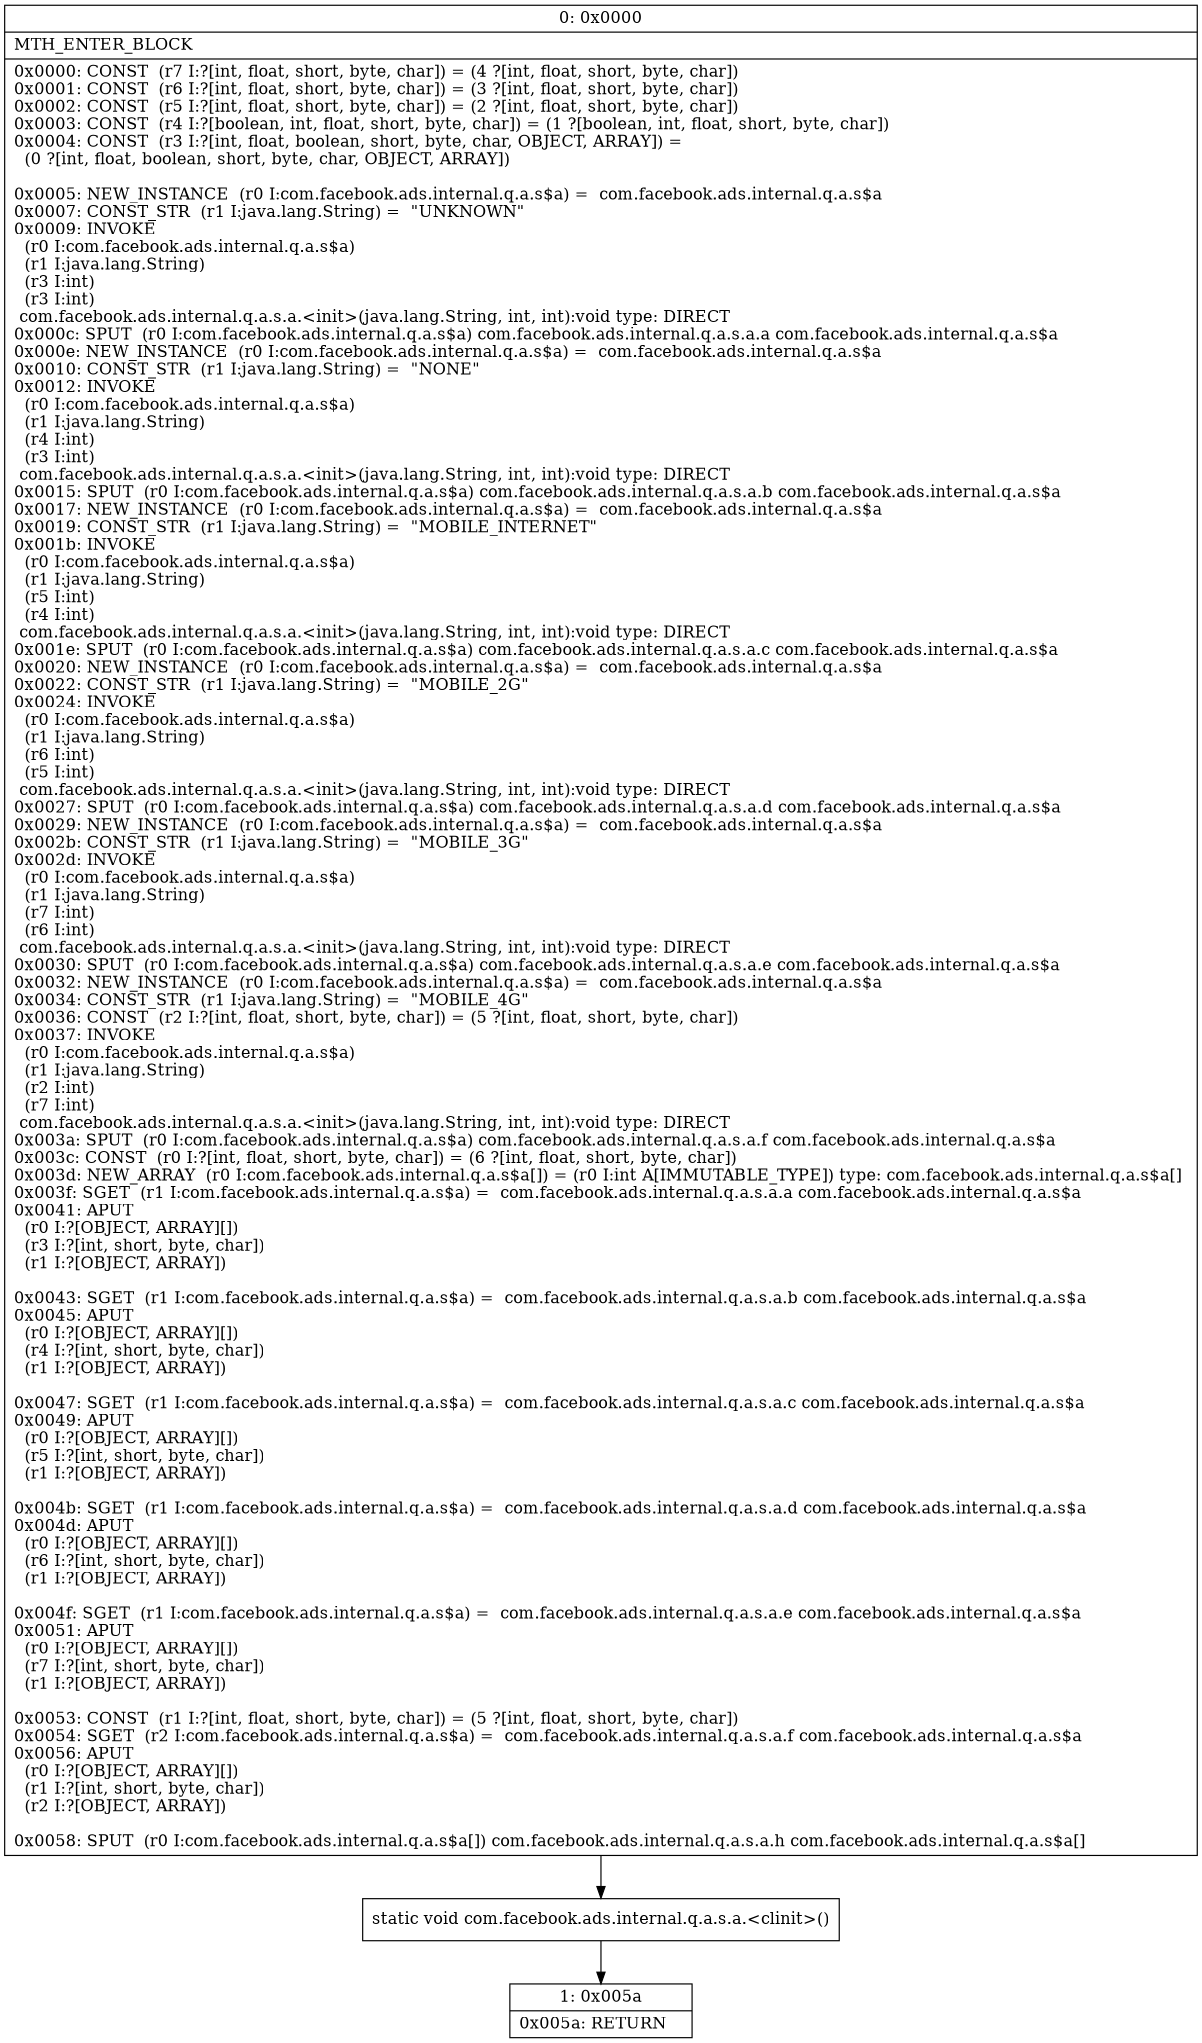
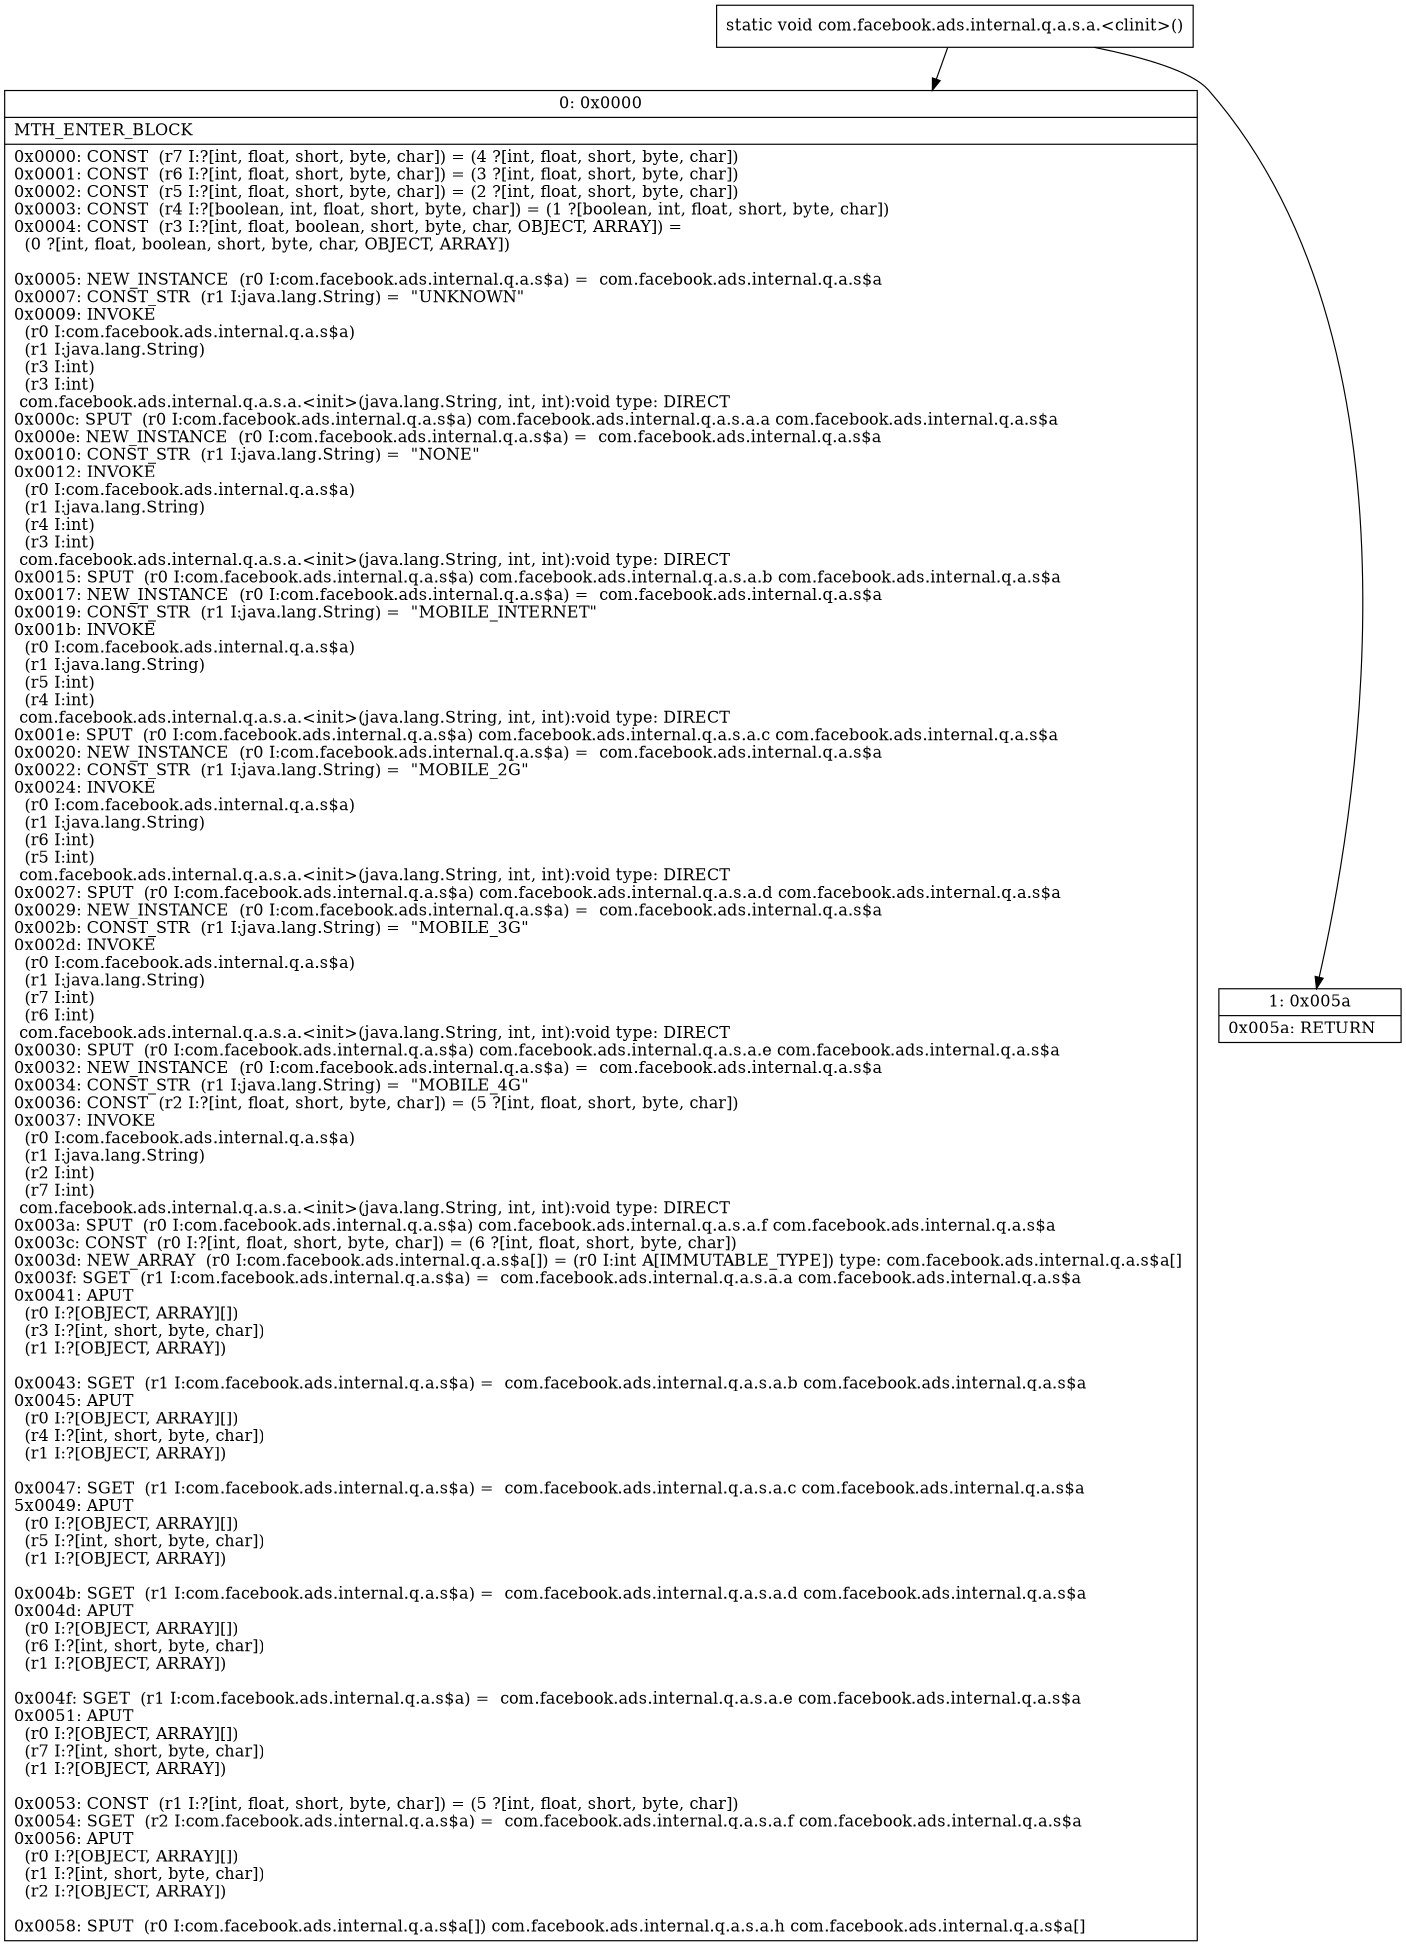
(79, 1421) -> (79, 1506)
(601, 1871) -> (942, 63)
